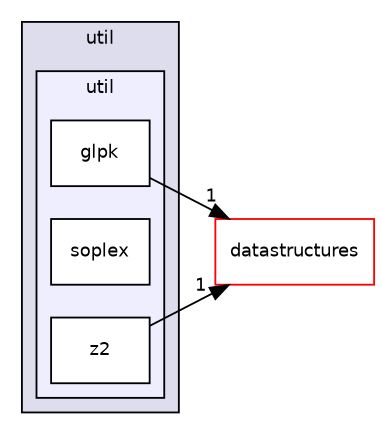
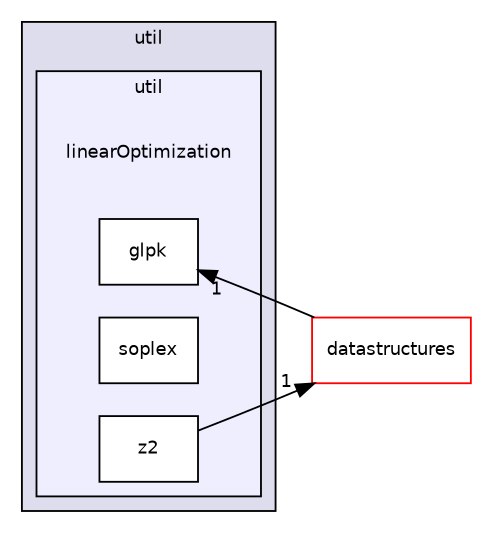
none -> (149, 153)
(190, 199) -> (248, 290)
